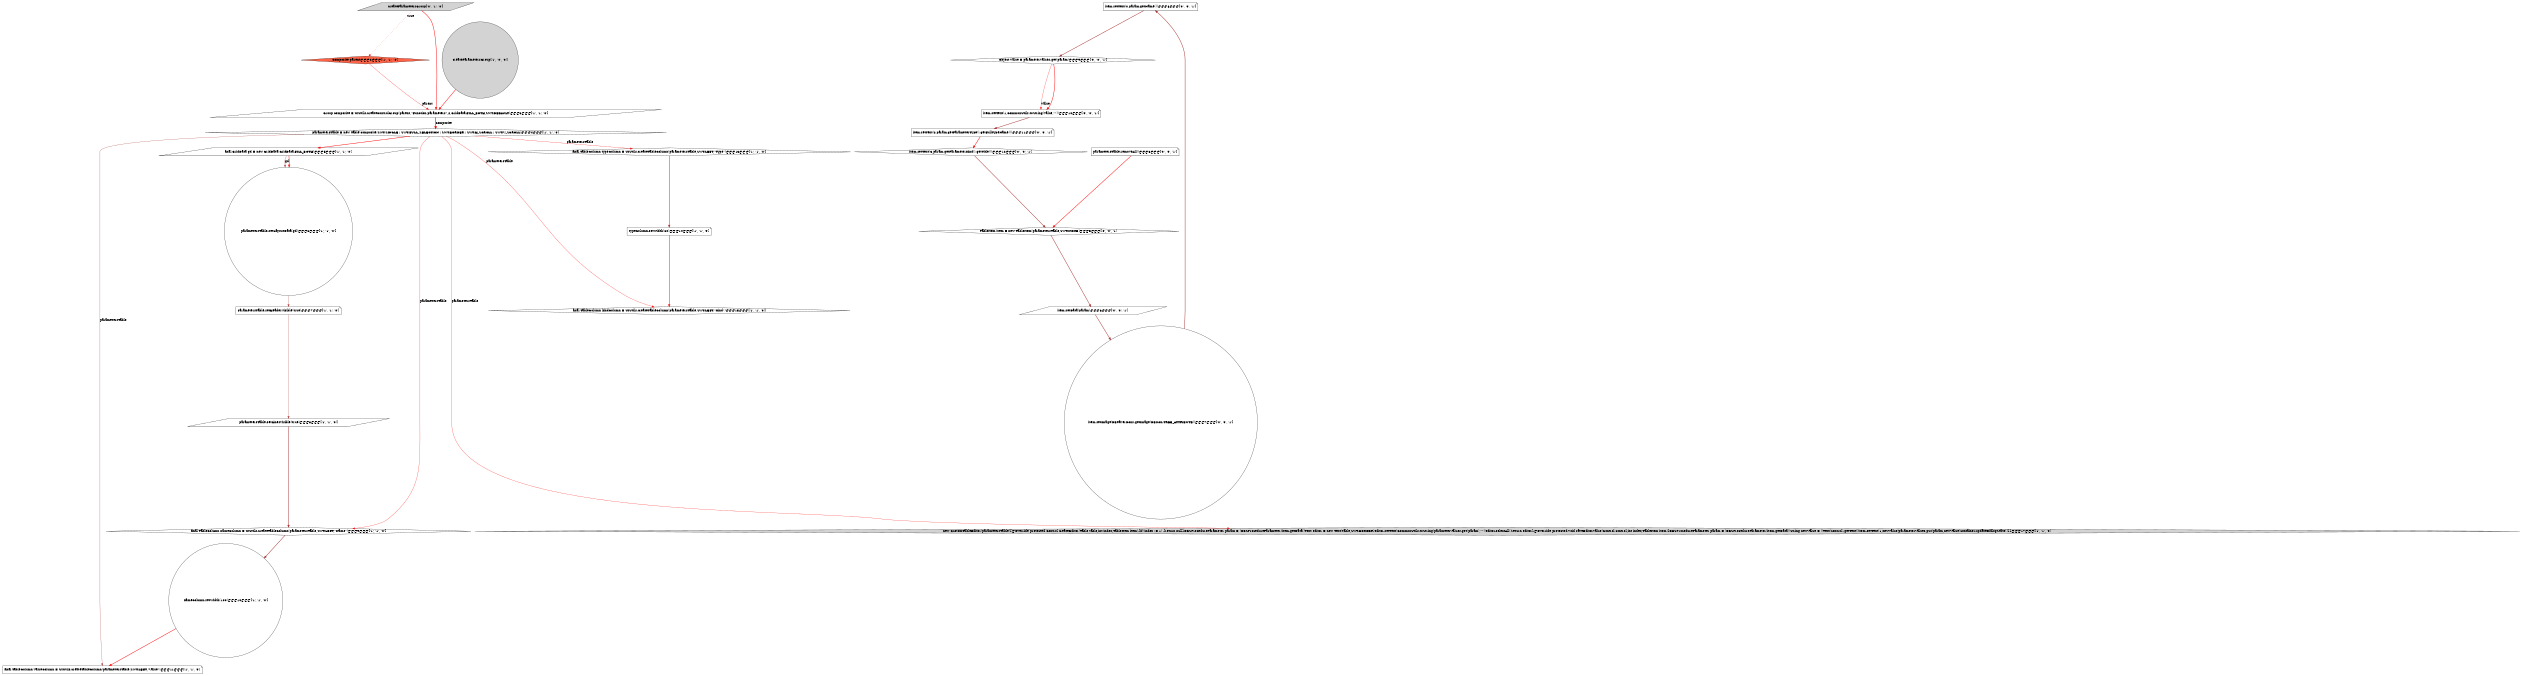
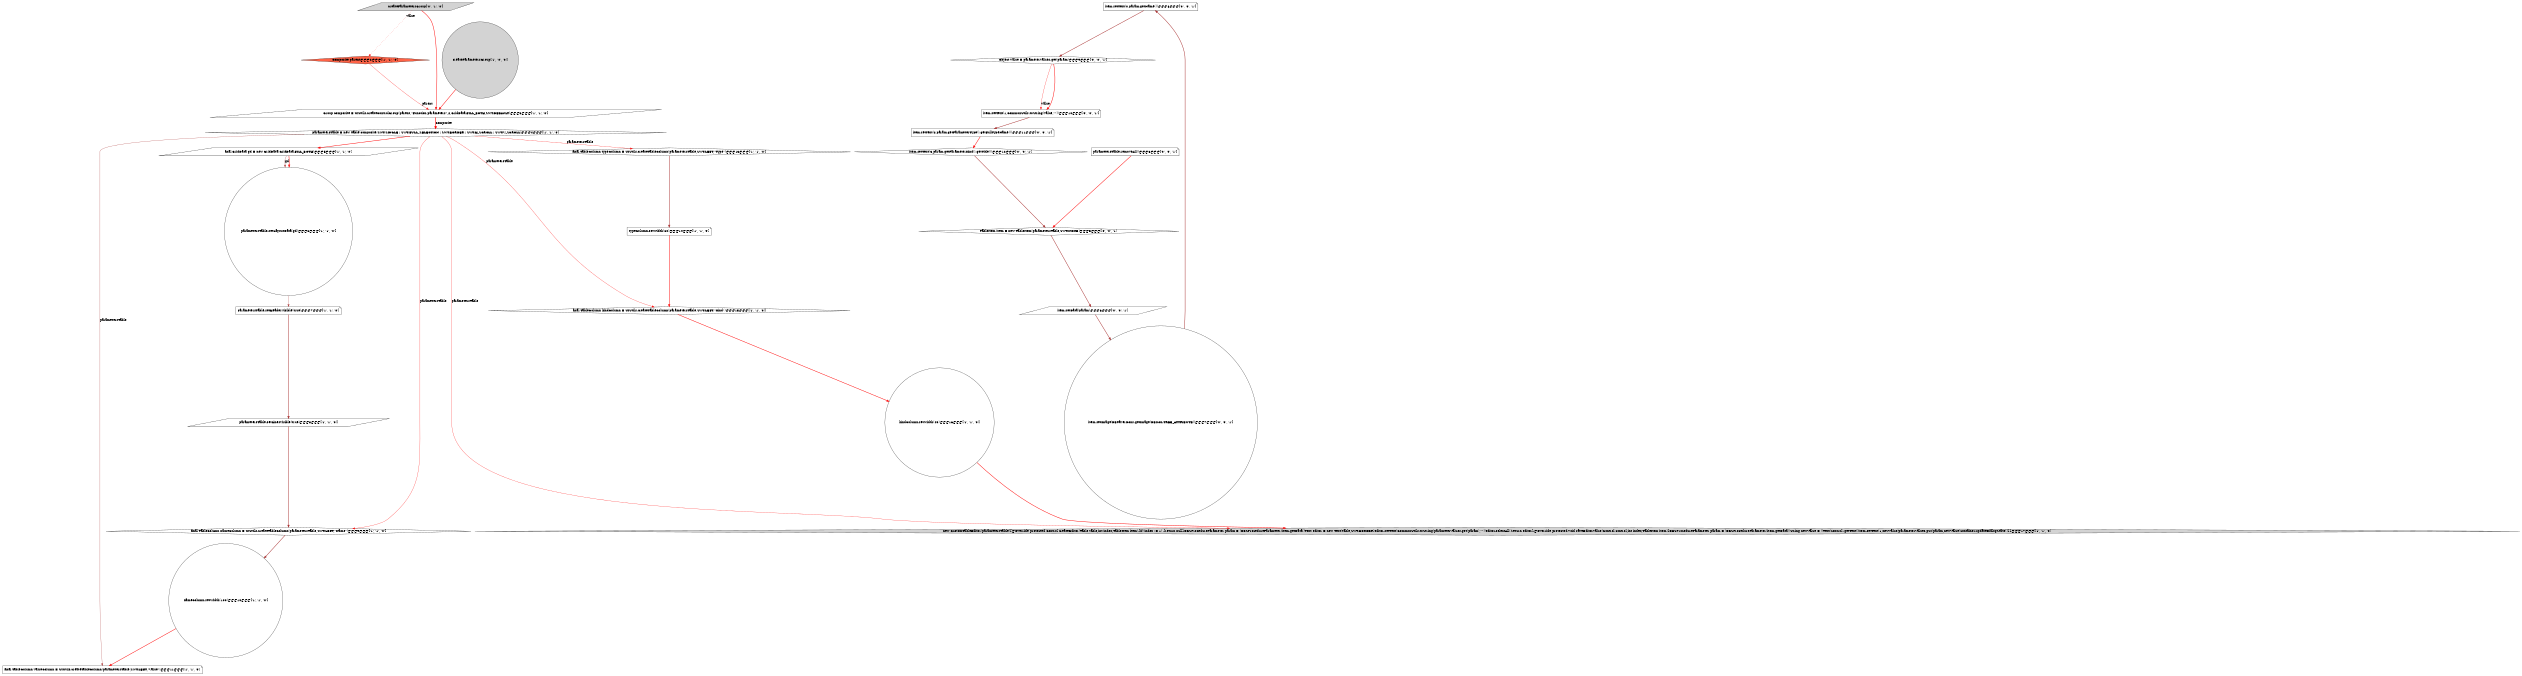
(411, 16) -> (411, 16)
(289, 365) -> (289, 365)
none -> (940, 422)
